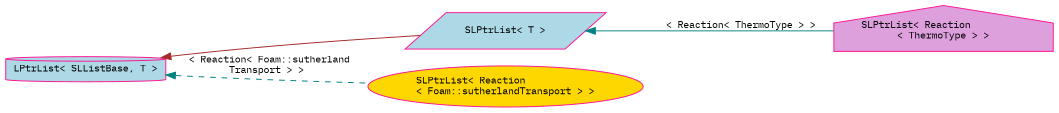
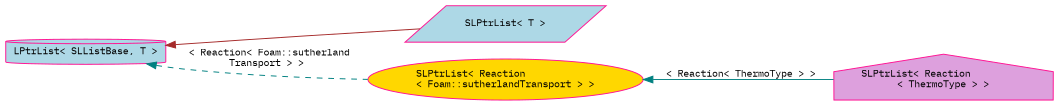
(715, 31) -> (743, 80)
